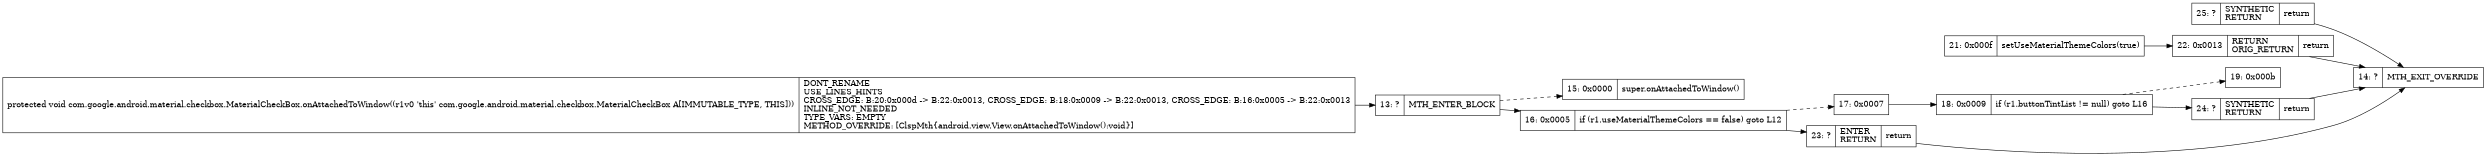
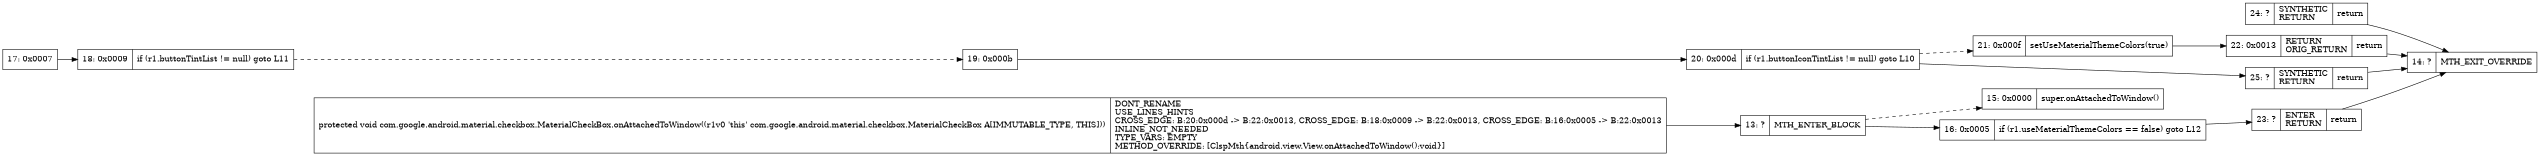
none -> (1803, 59)
(2072, 104) -> (213, 59)
(2169, 107) -> none
(1807, 109) -> none
